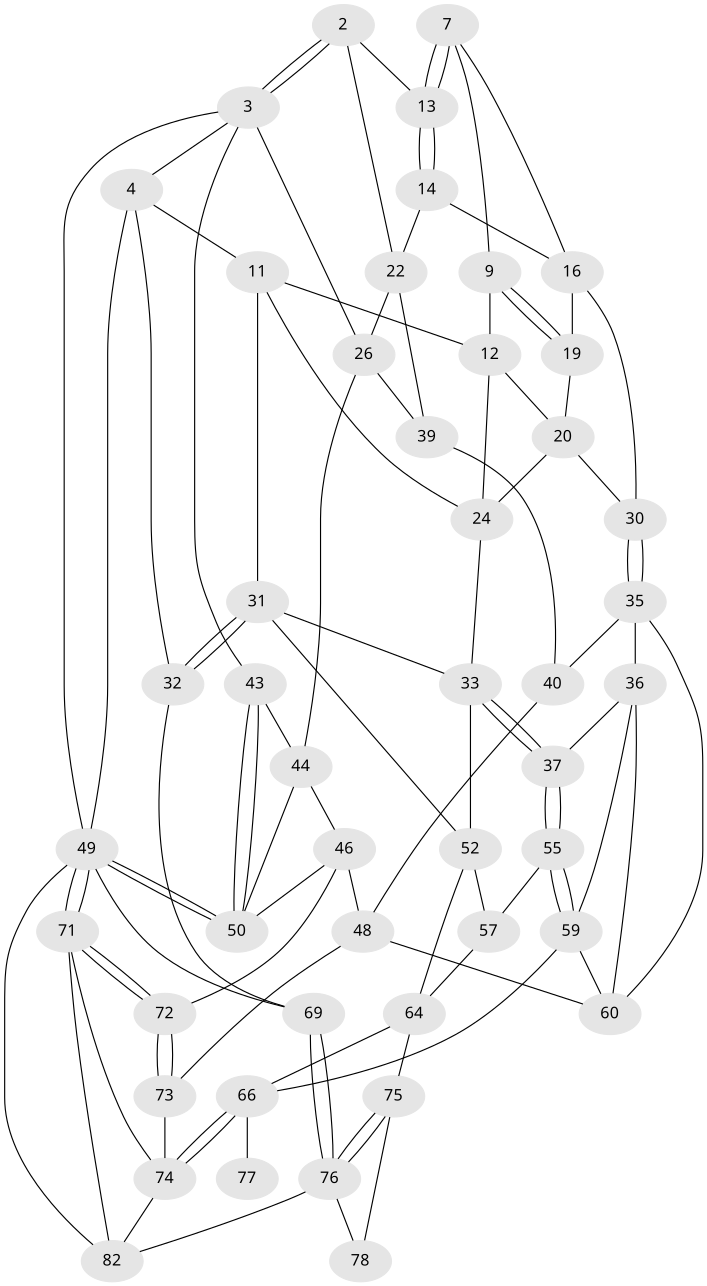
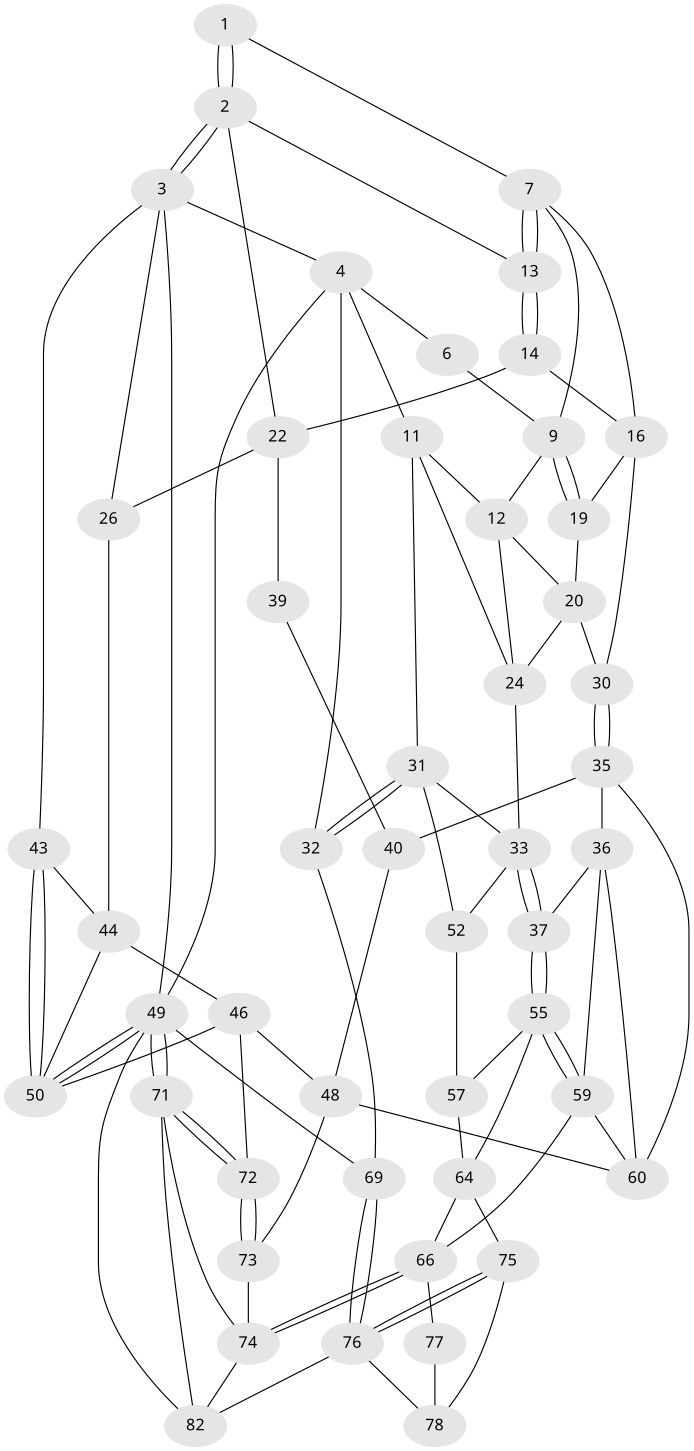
none -> (225, 25)
none -> (447, 355)
(396, 396) -> none
(441, 931) -> (506, 1098)
none -> (435, 1385)
